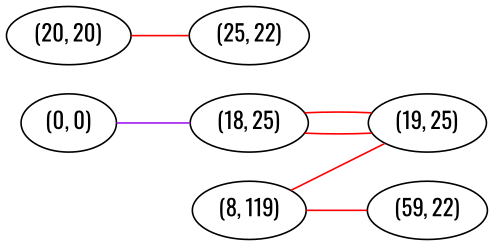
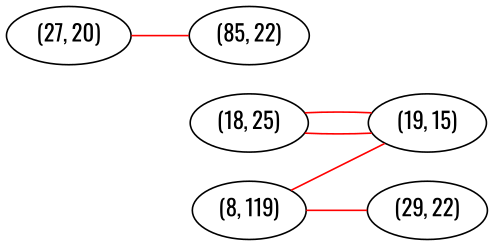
(69, 36) -> (69, 36)
(249, 36) -> (249, 36)
(69, 123) -> none
(427, 123) -> (427, 123)
(427, 210) -> (427, 210)
